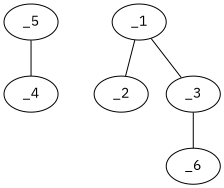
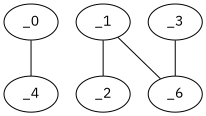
(31, 22) -> (31, 22)
(166, 58) -> (139, 58)
